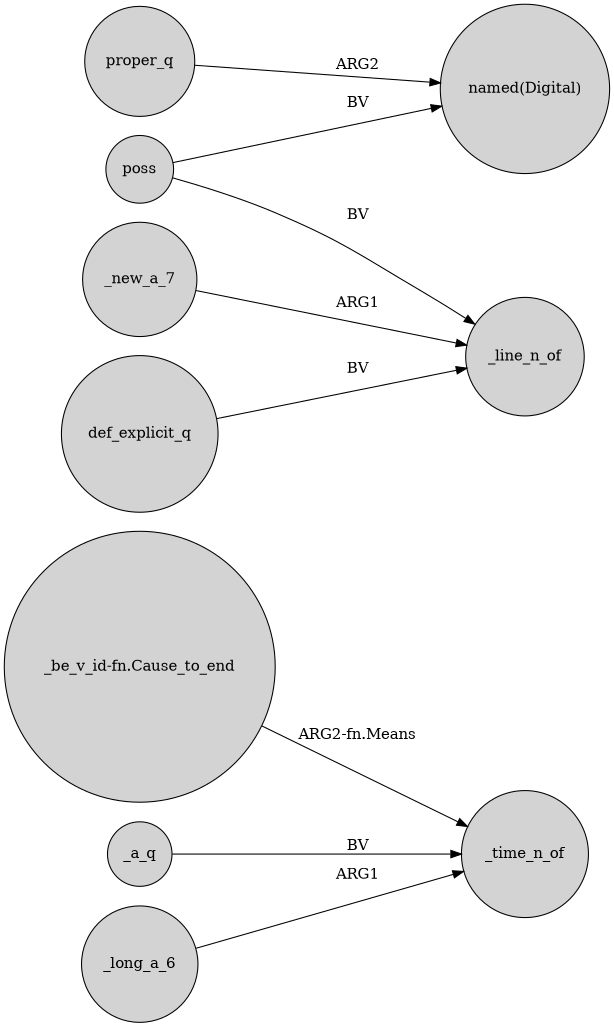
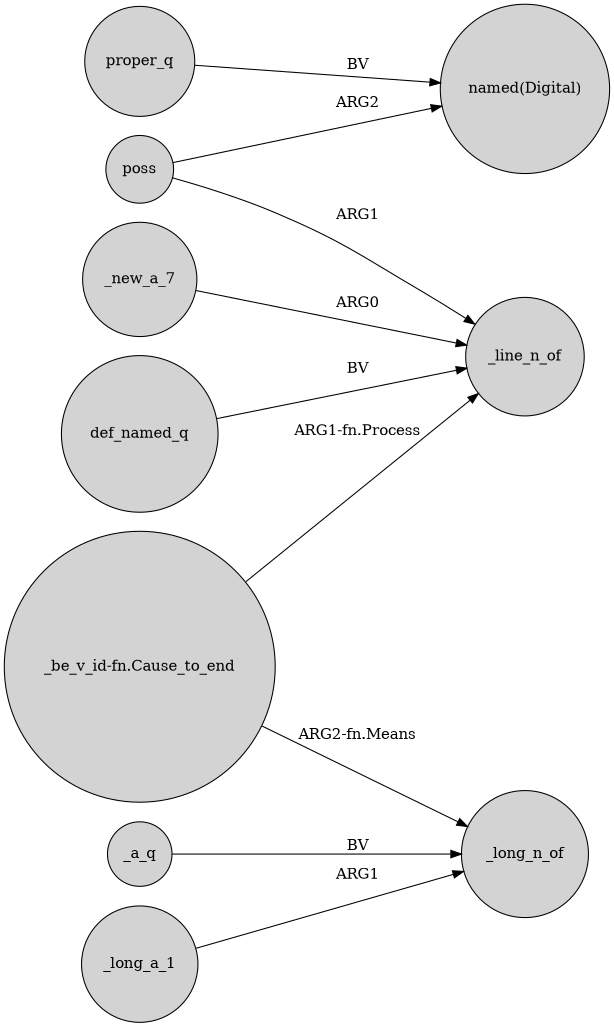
(358, 65) -> (358, 65)
(358, 103) -> (358, 103)
(358, 215) -> (358, 215)
(358, 303) -> (358, 303)
(140, 434) -> (140, 434)
none -> (358, 491)
(525, 854) -> (525, 854)
(140, 964) -> (140, 964)
